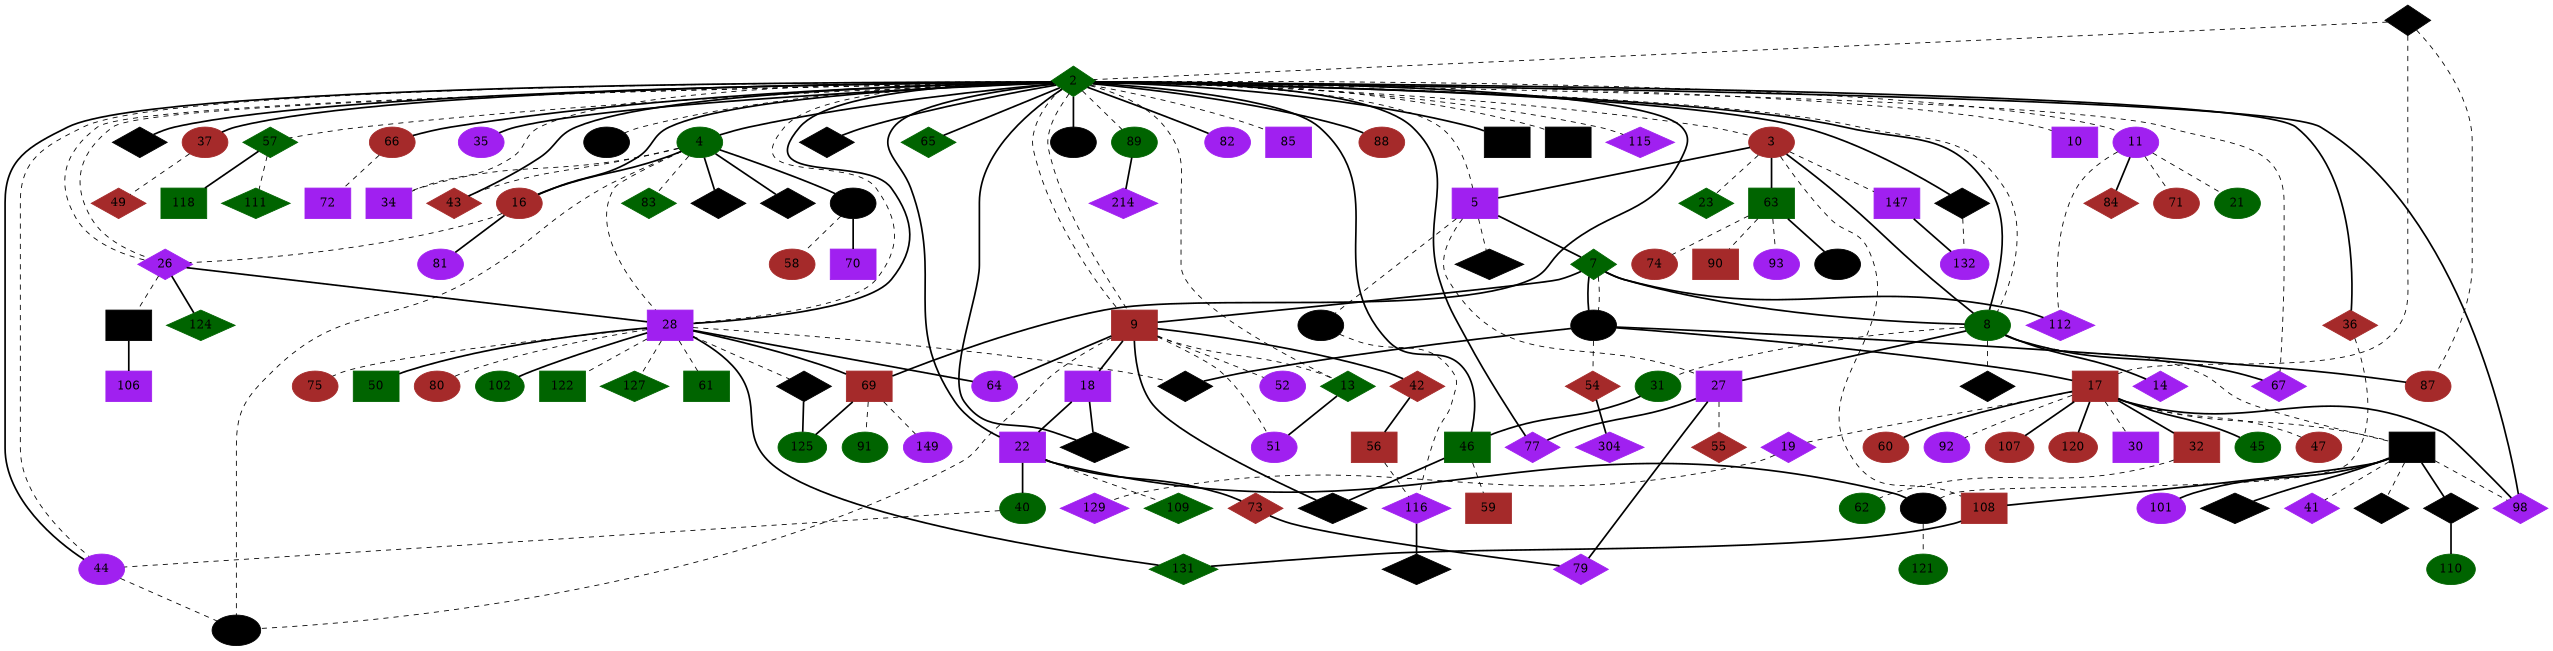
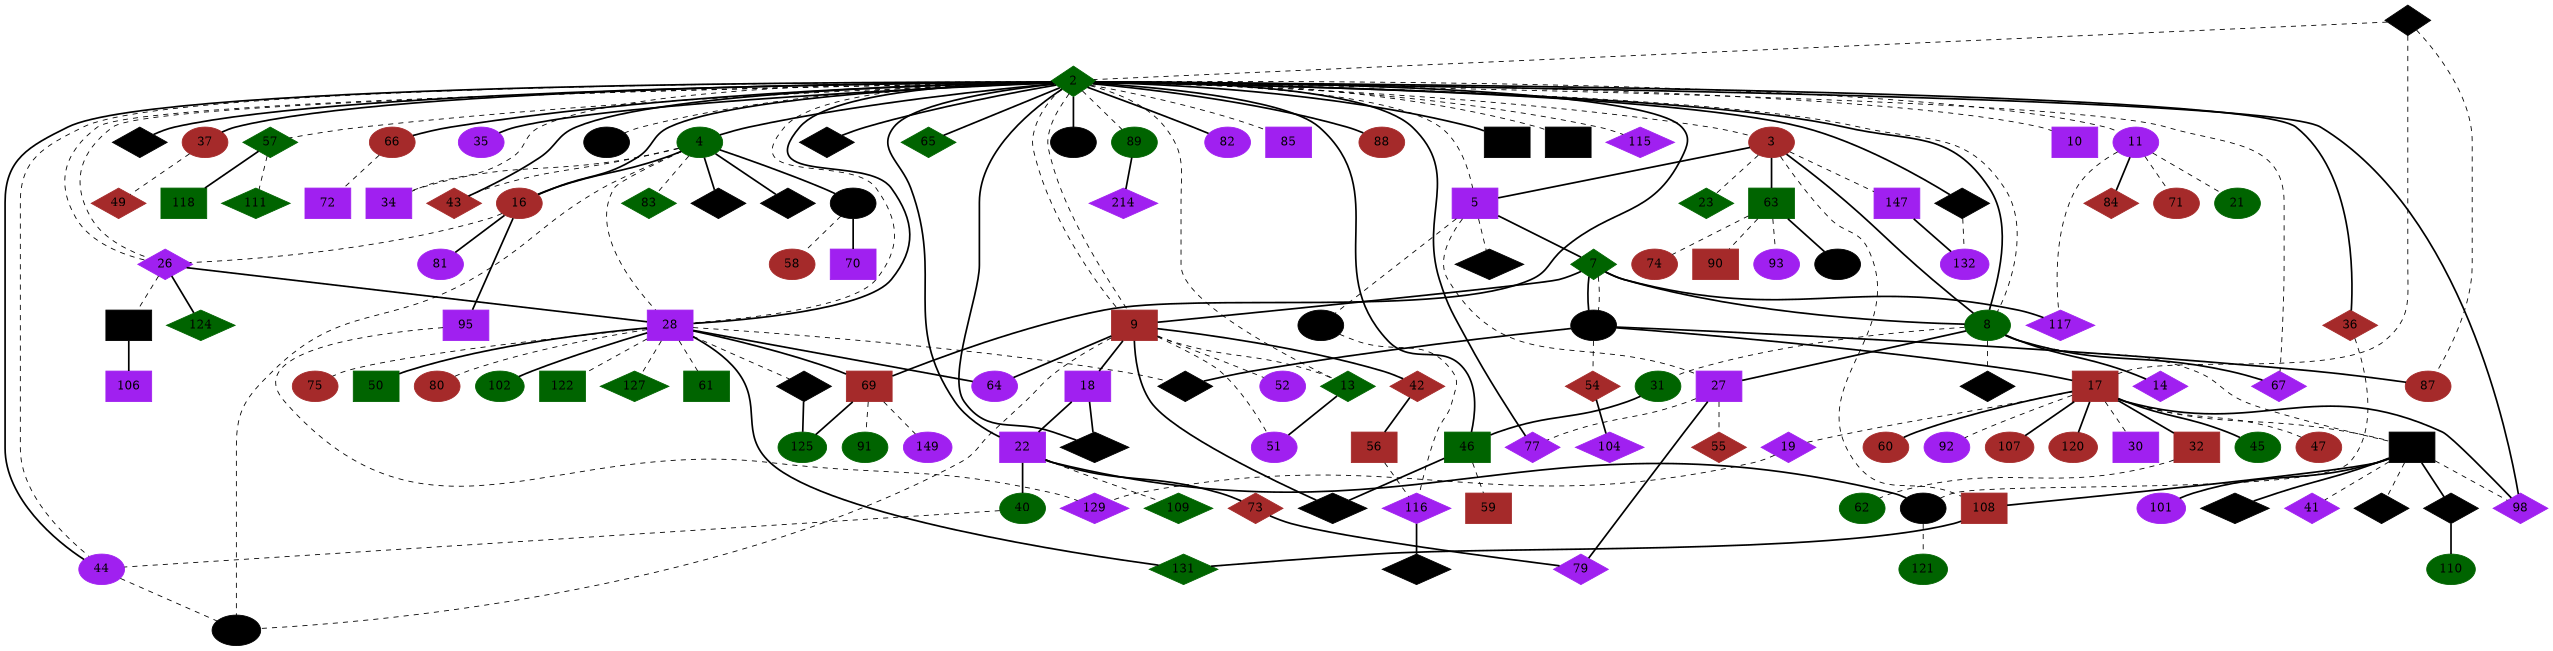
none -> (466, 325)
(2060, 325) -> (2060, 325)
(1621, 419) -> (1621, 419)
(1610, 447) -> (1610, 447)
